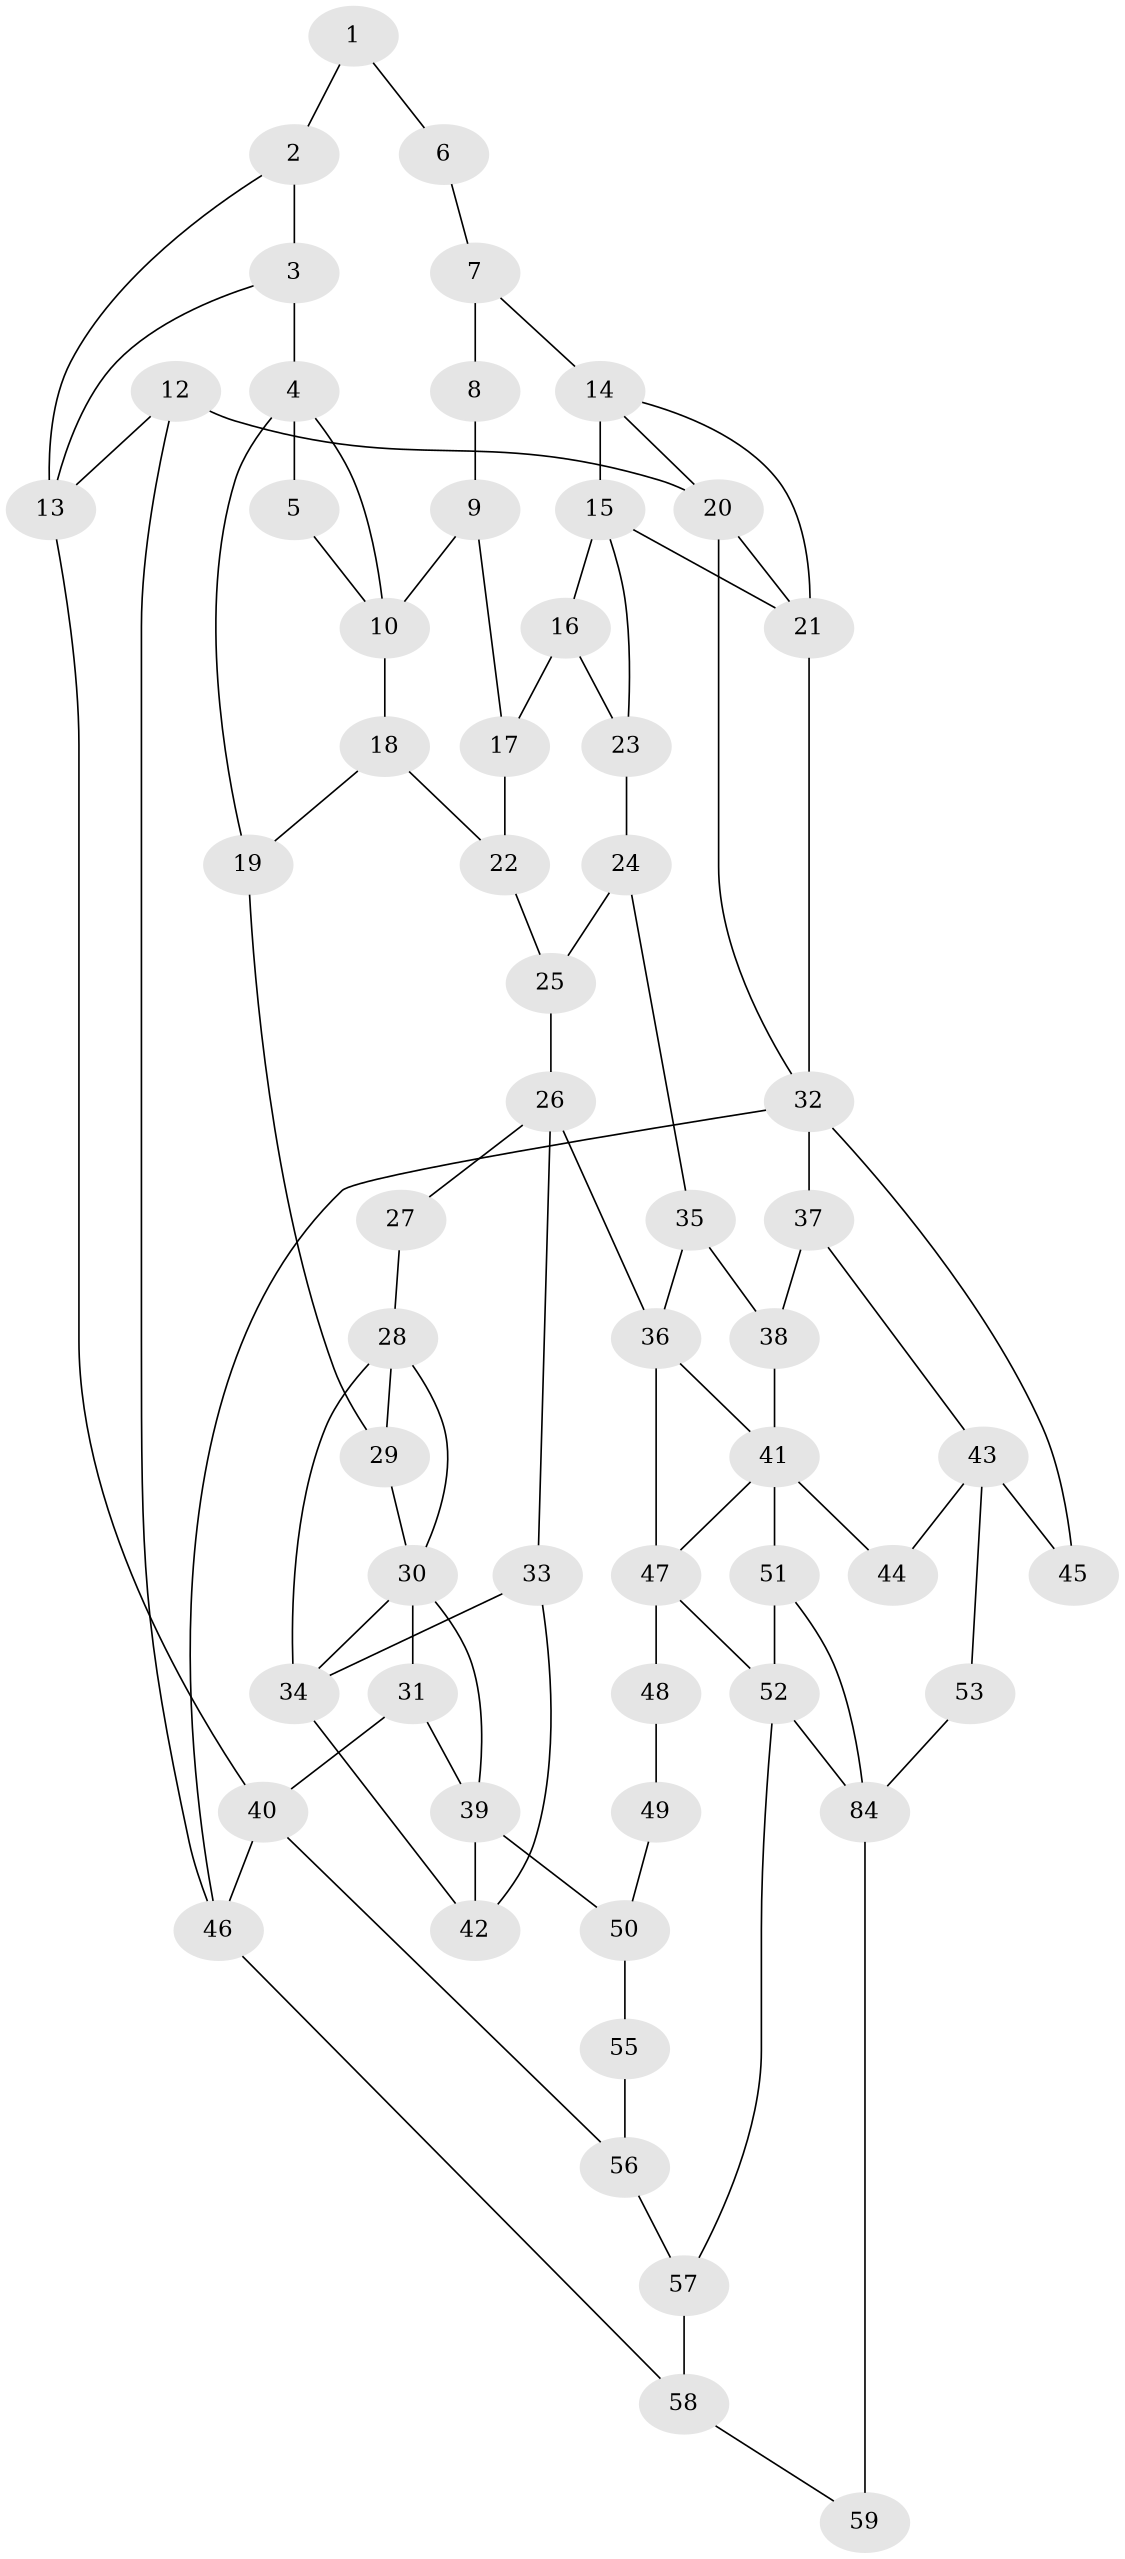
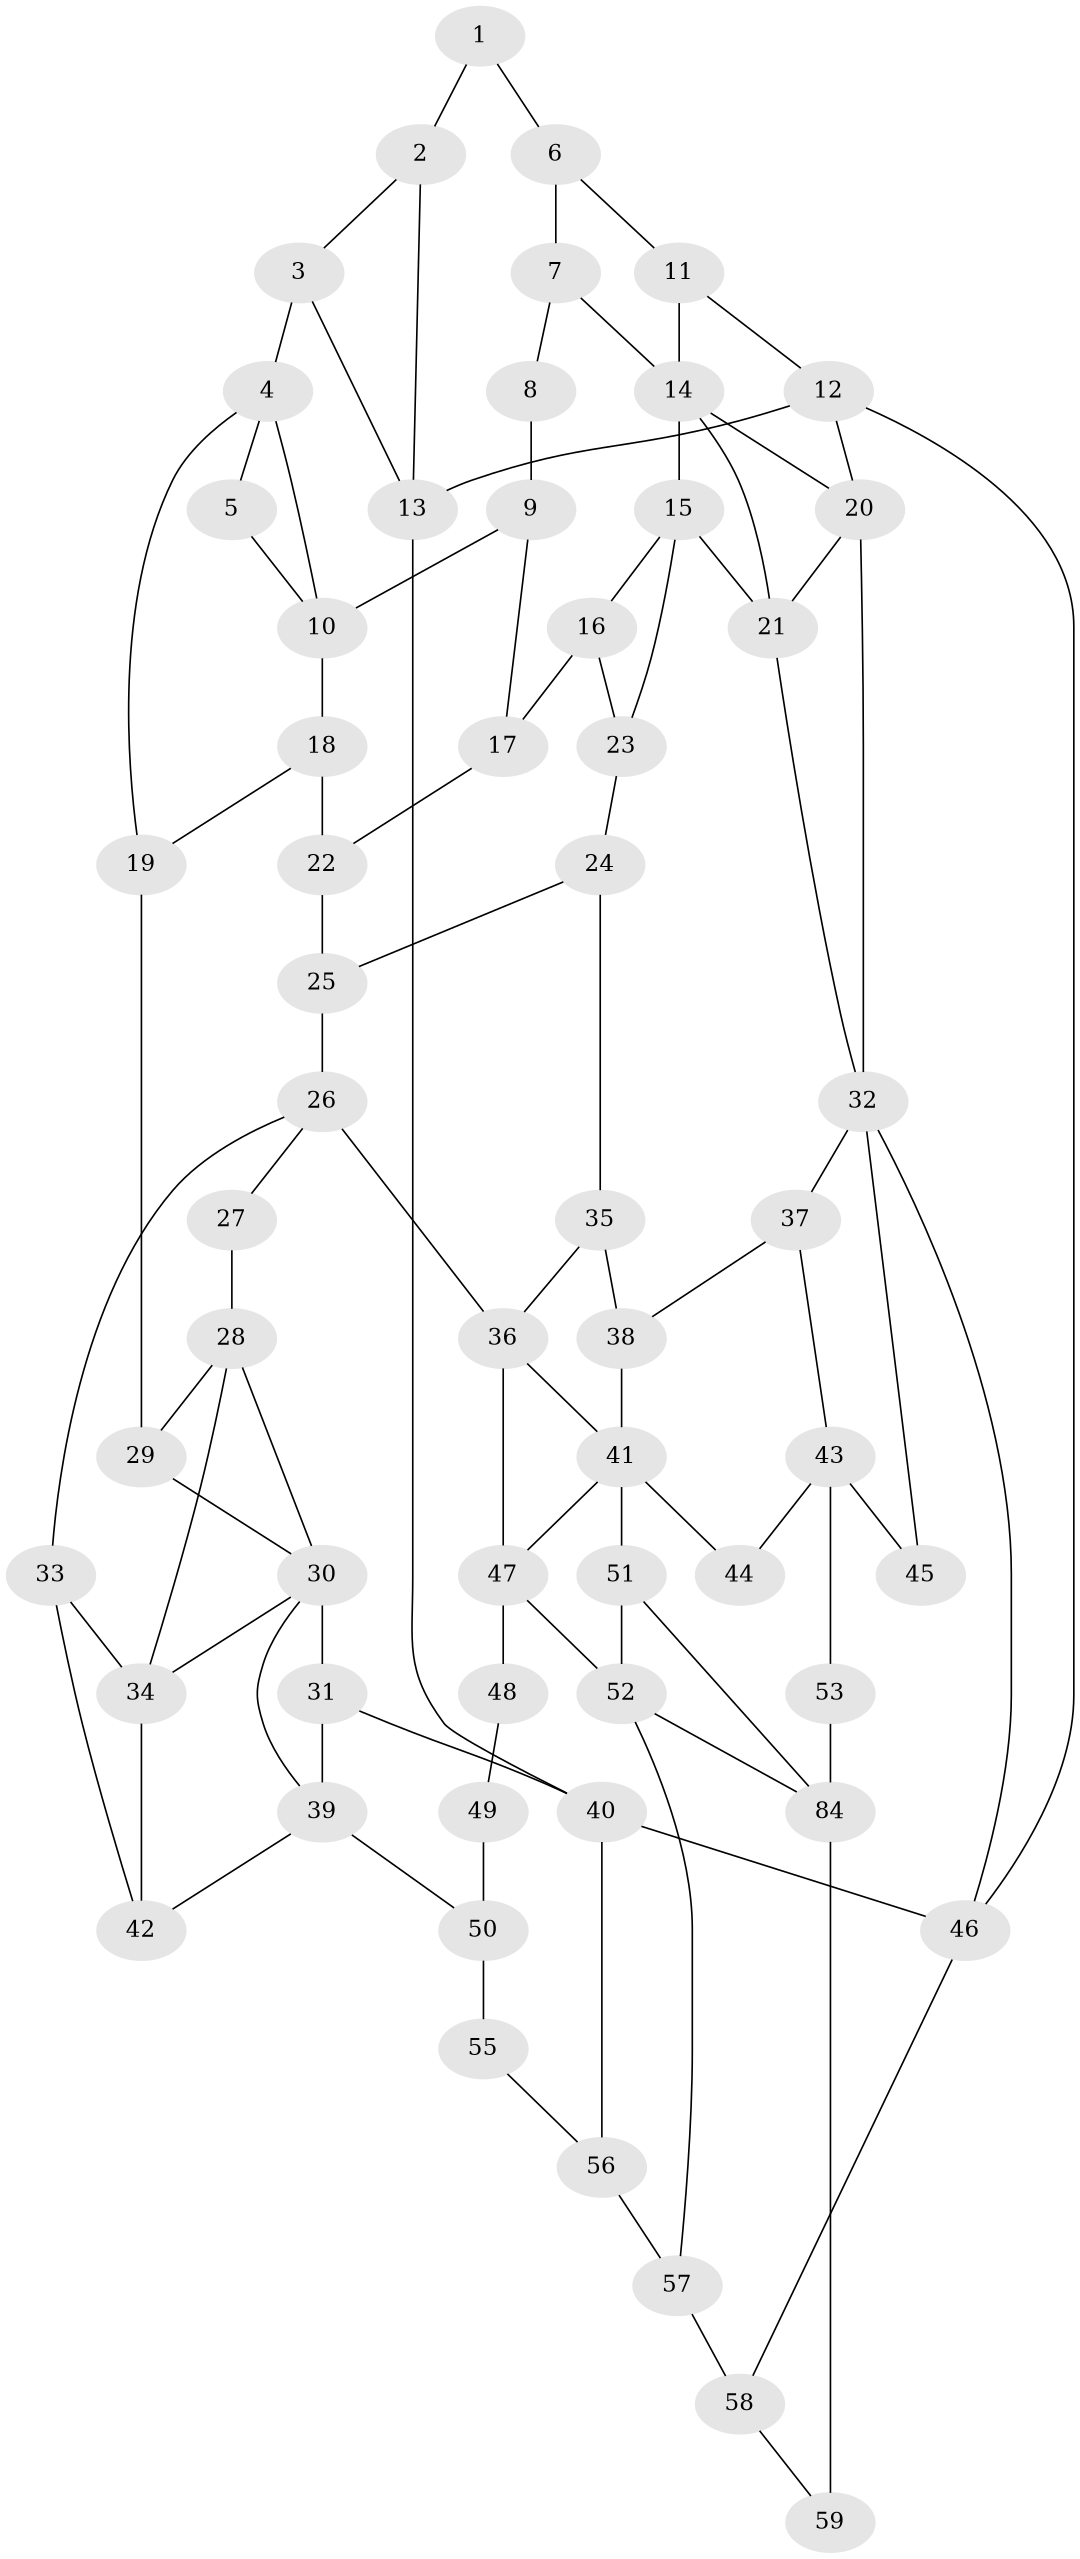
none -> (679, 273)
